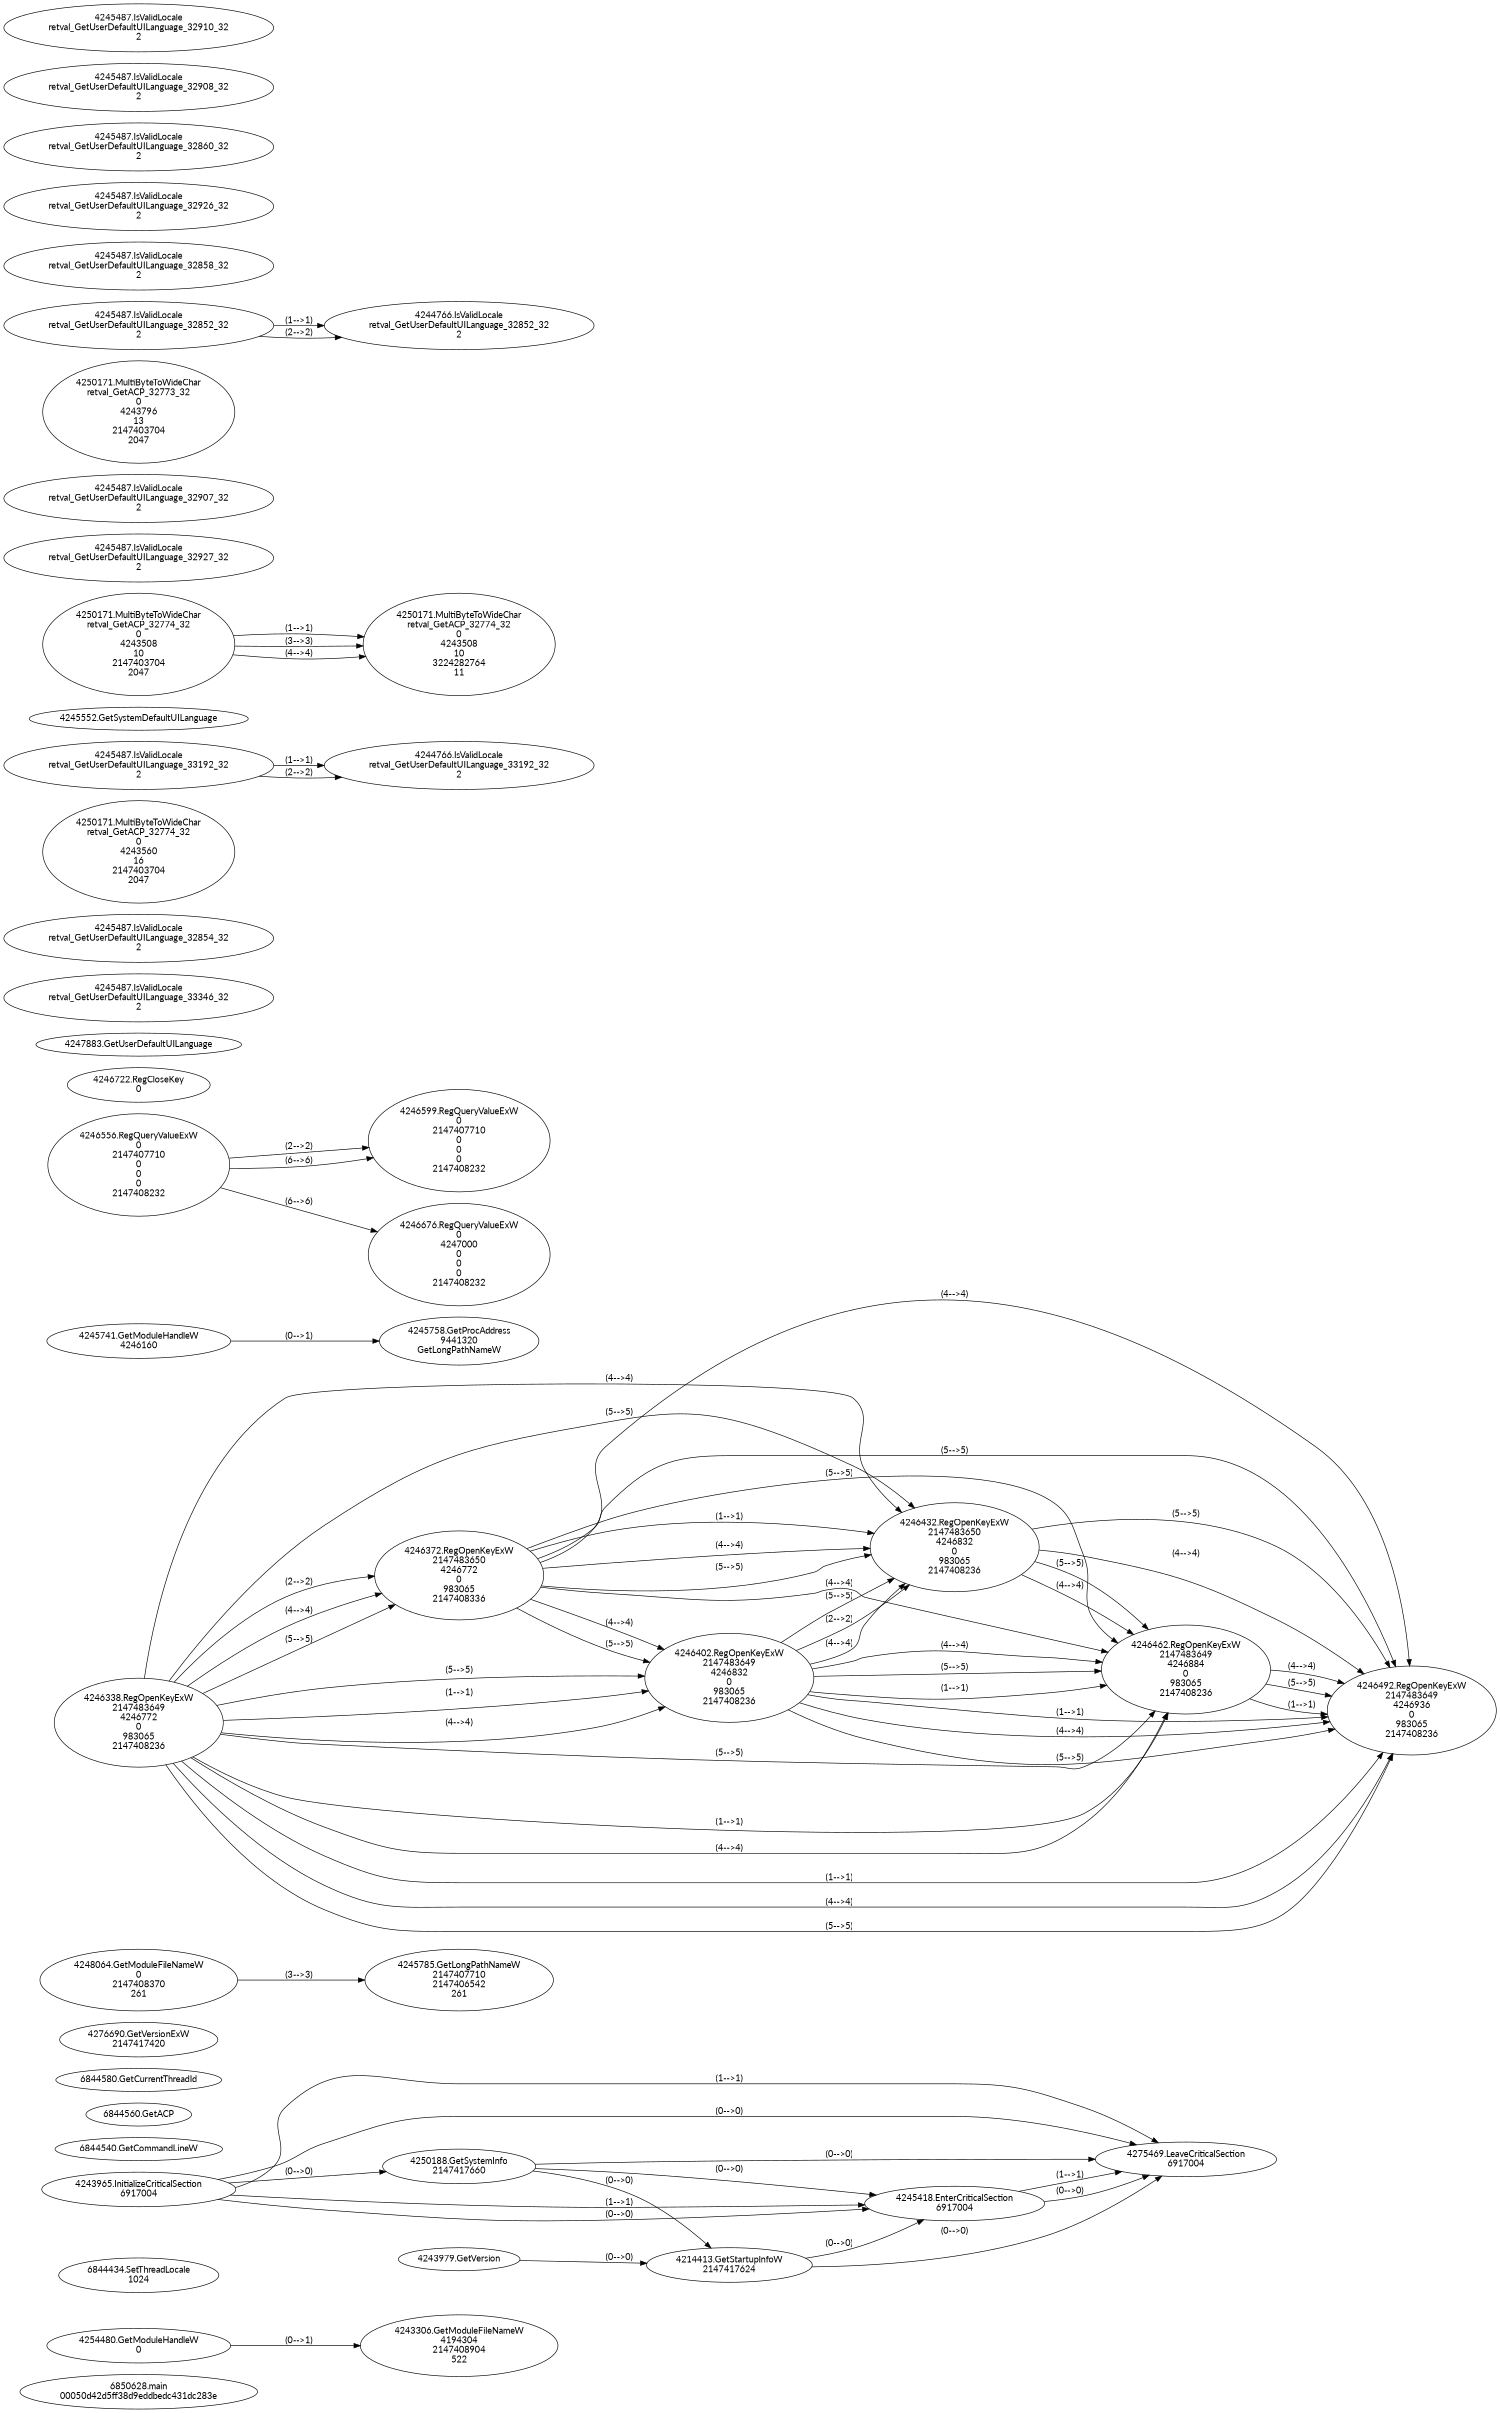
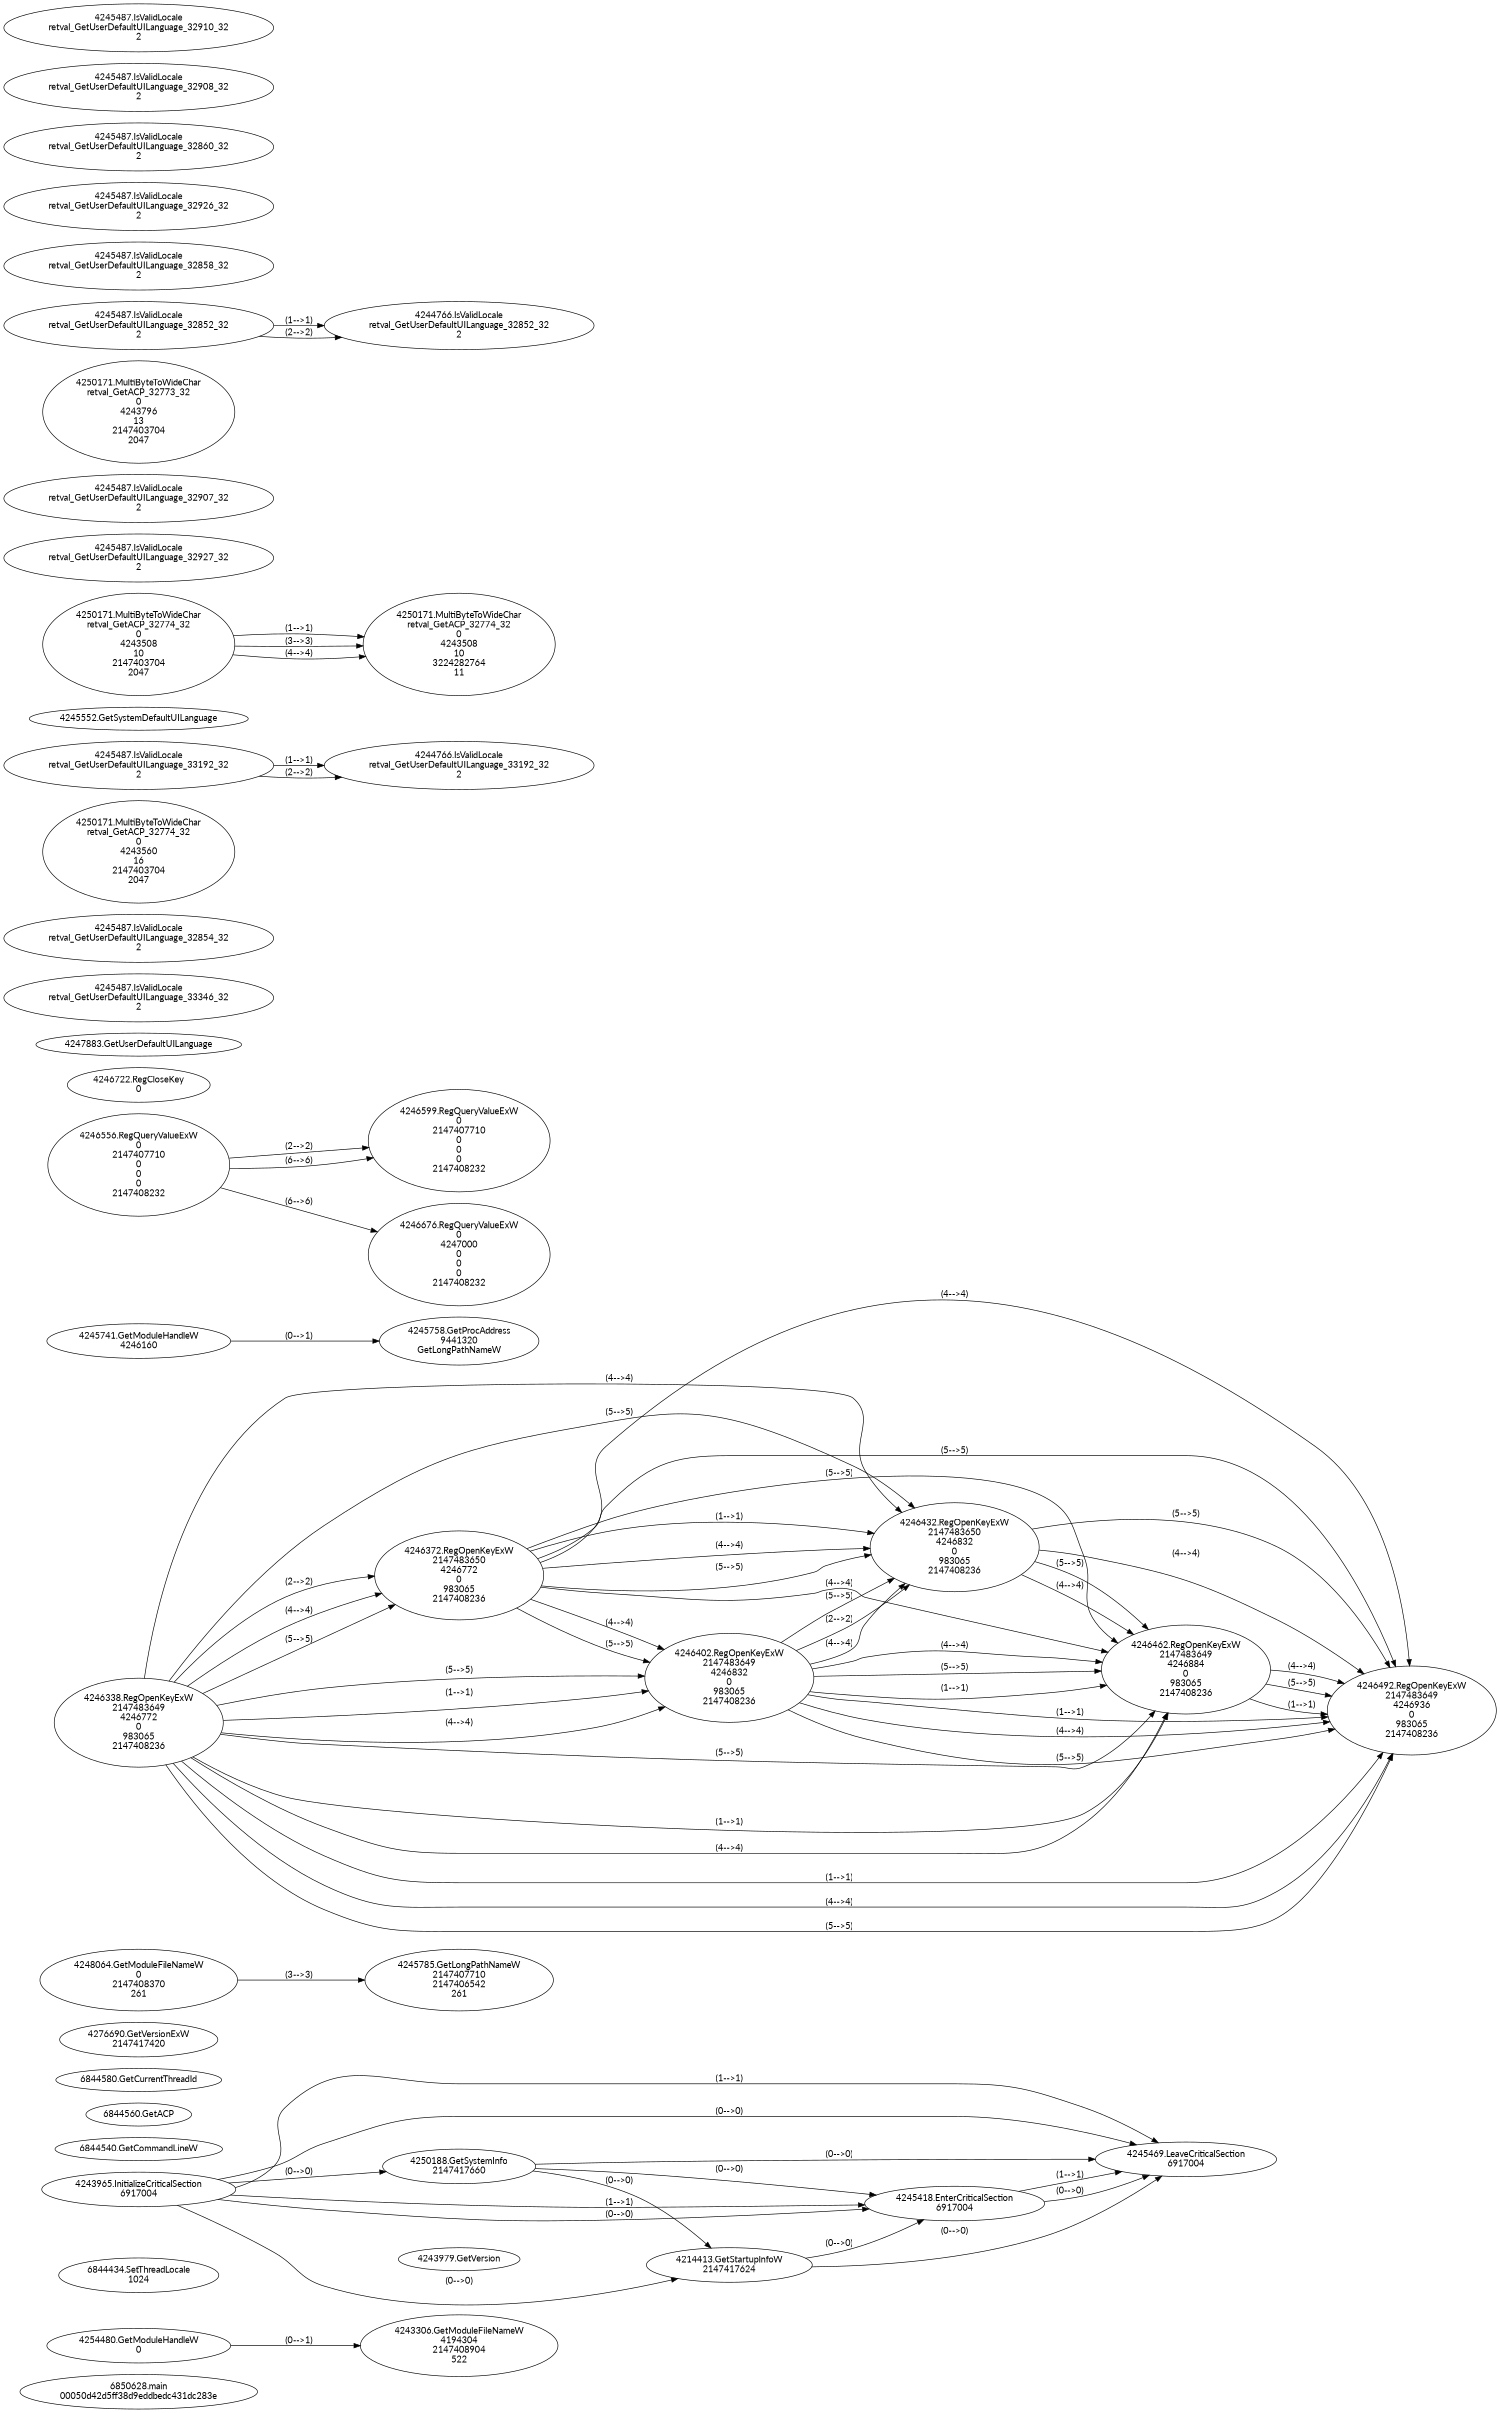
(459, 1575) -> (459, 1575)
(1186, 2159) -> (1186, 2159)
(580, 2262) -> (414, 2303)
